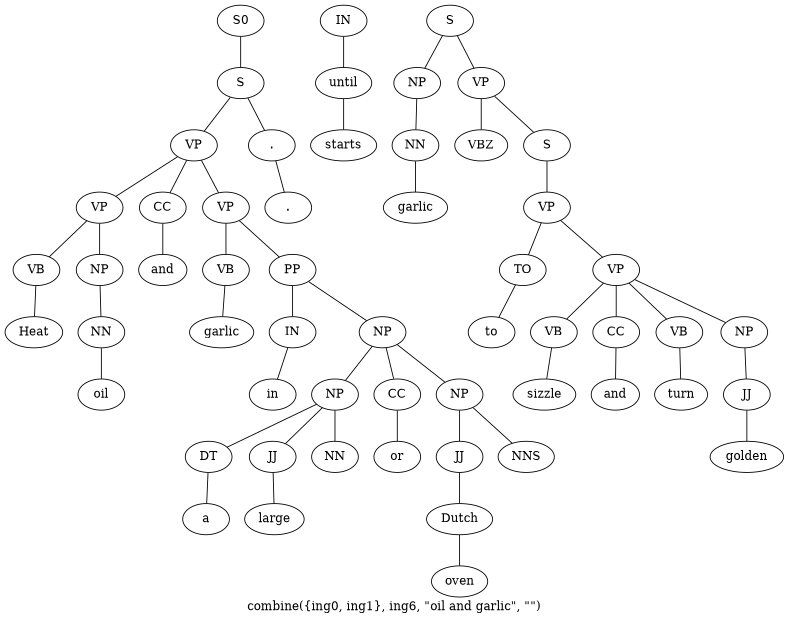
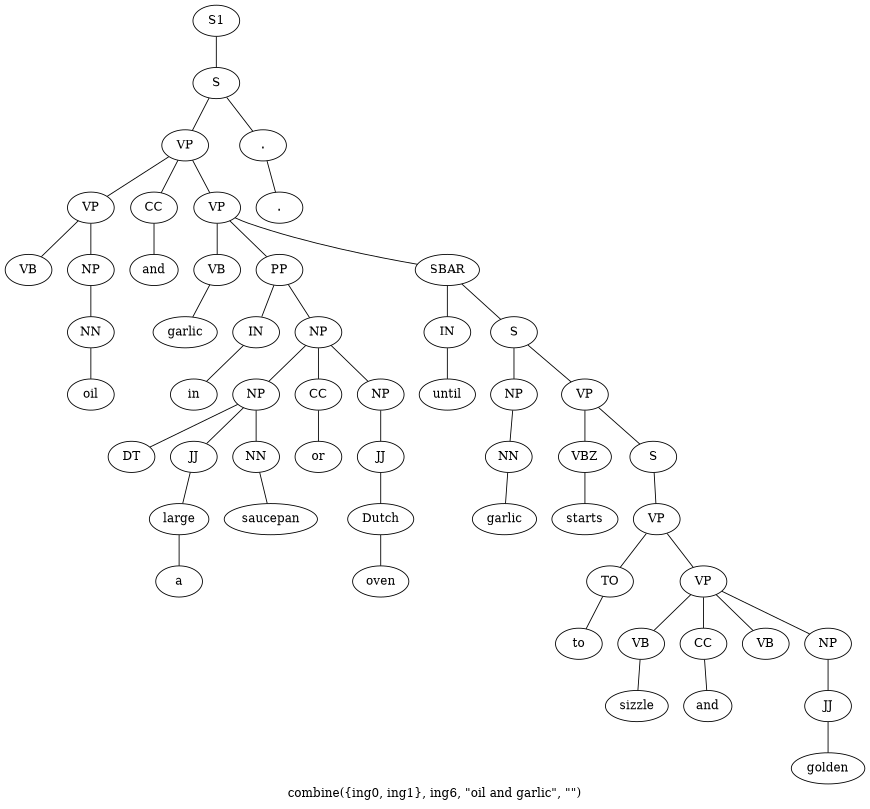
(241, 21) -> (216, 21)
(344, 114) -> (585, 488)
none -> (447, 270)
(34, 332) -> none
(681, 395) -> none
(526, 457) -> none
(207, 488) -> (179, 550)
none -> (271, 519)
